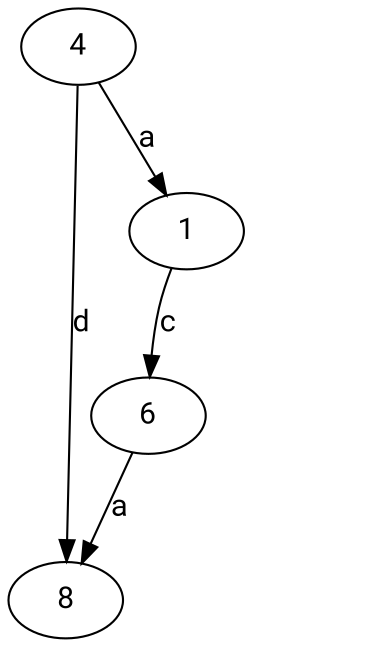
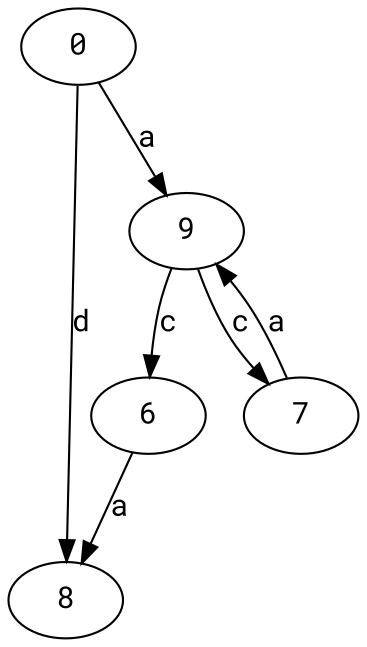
(78, 47) -> (78, 47)
(187, 231) -> (187, 231)
none -> (301, 416)
